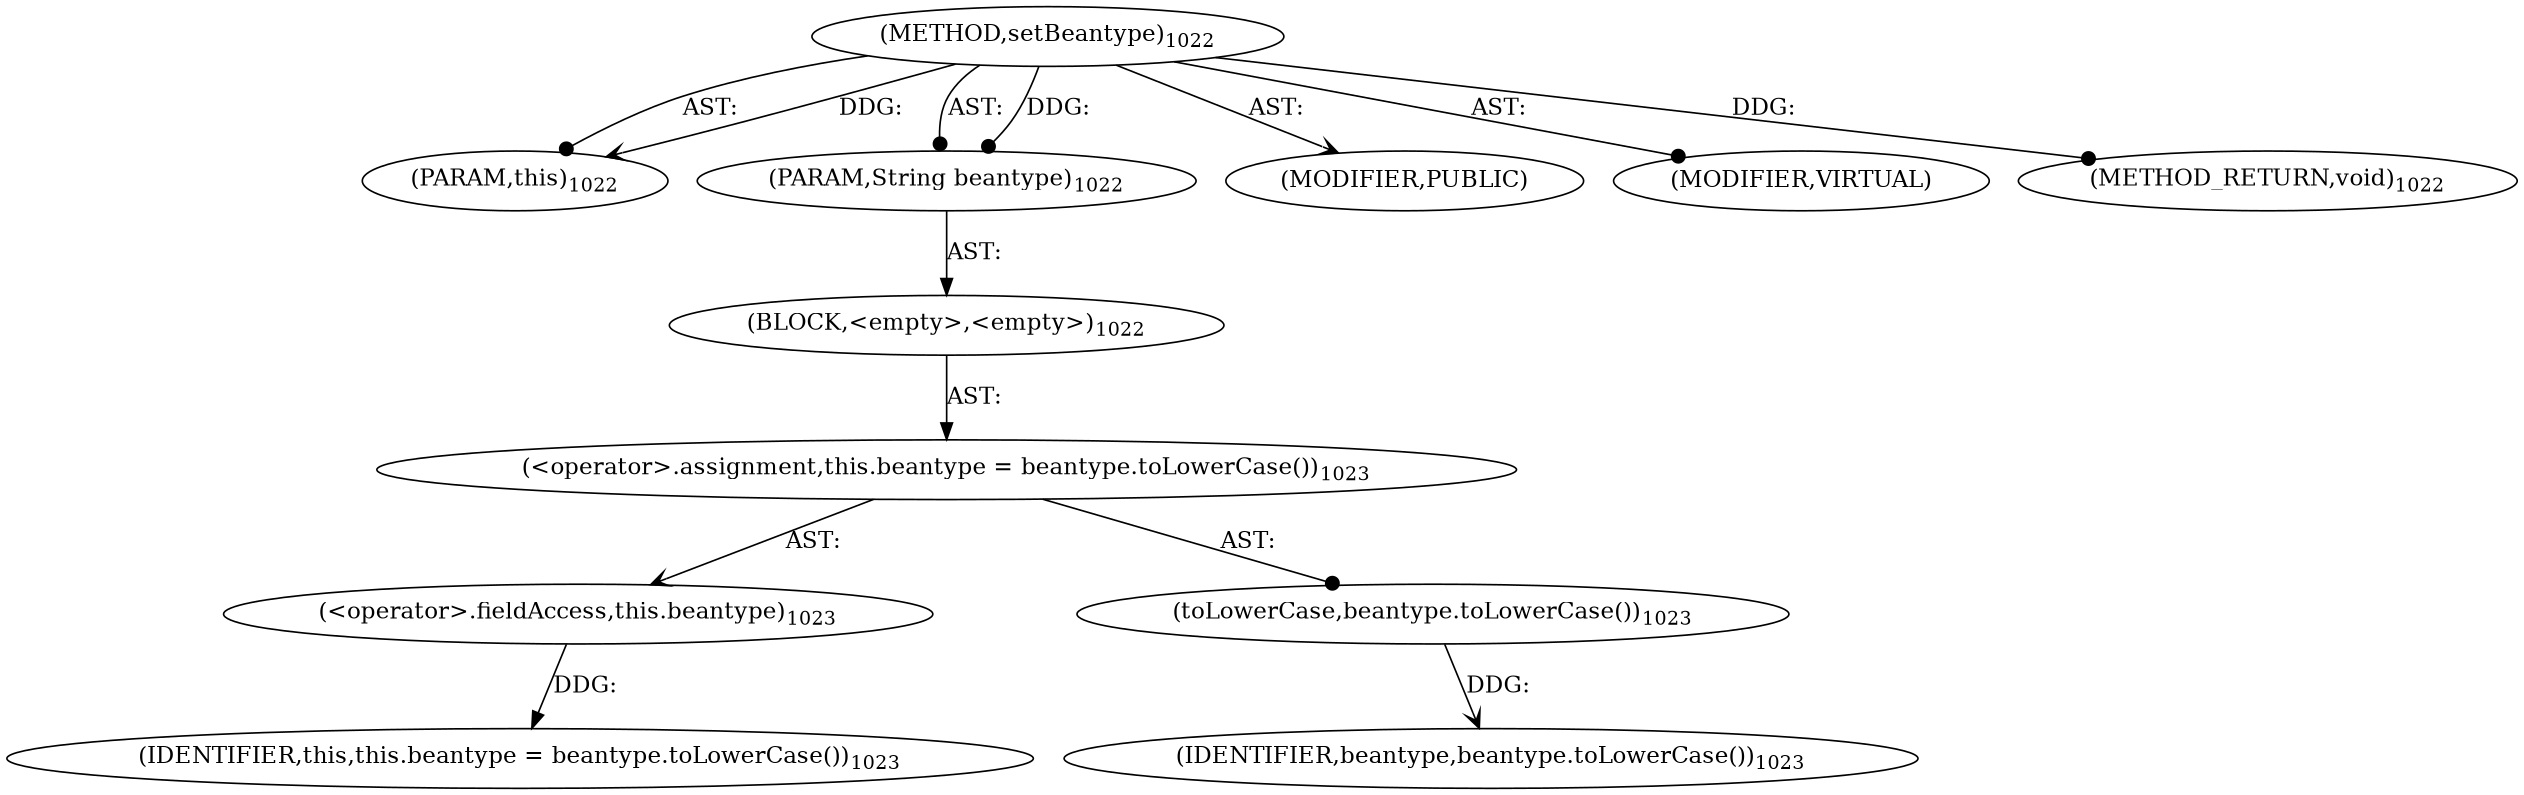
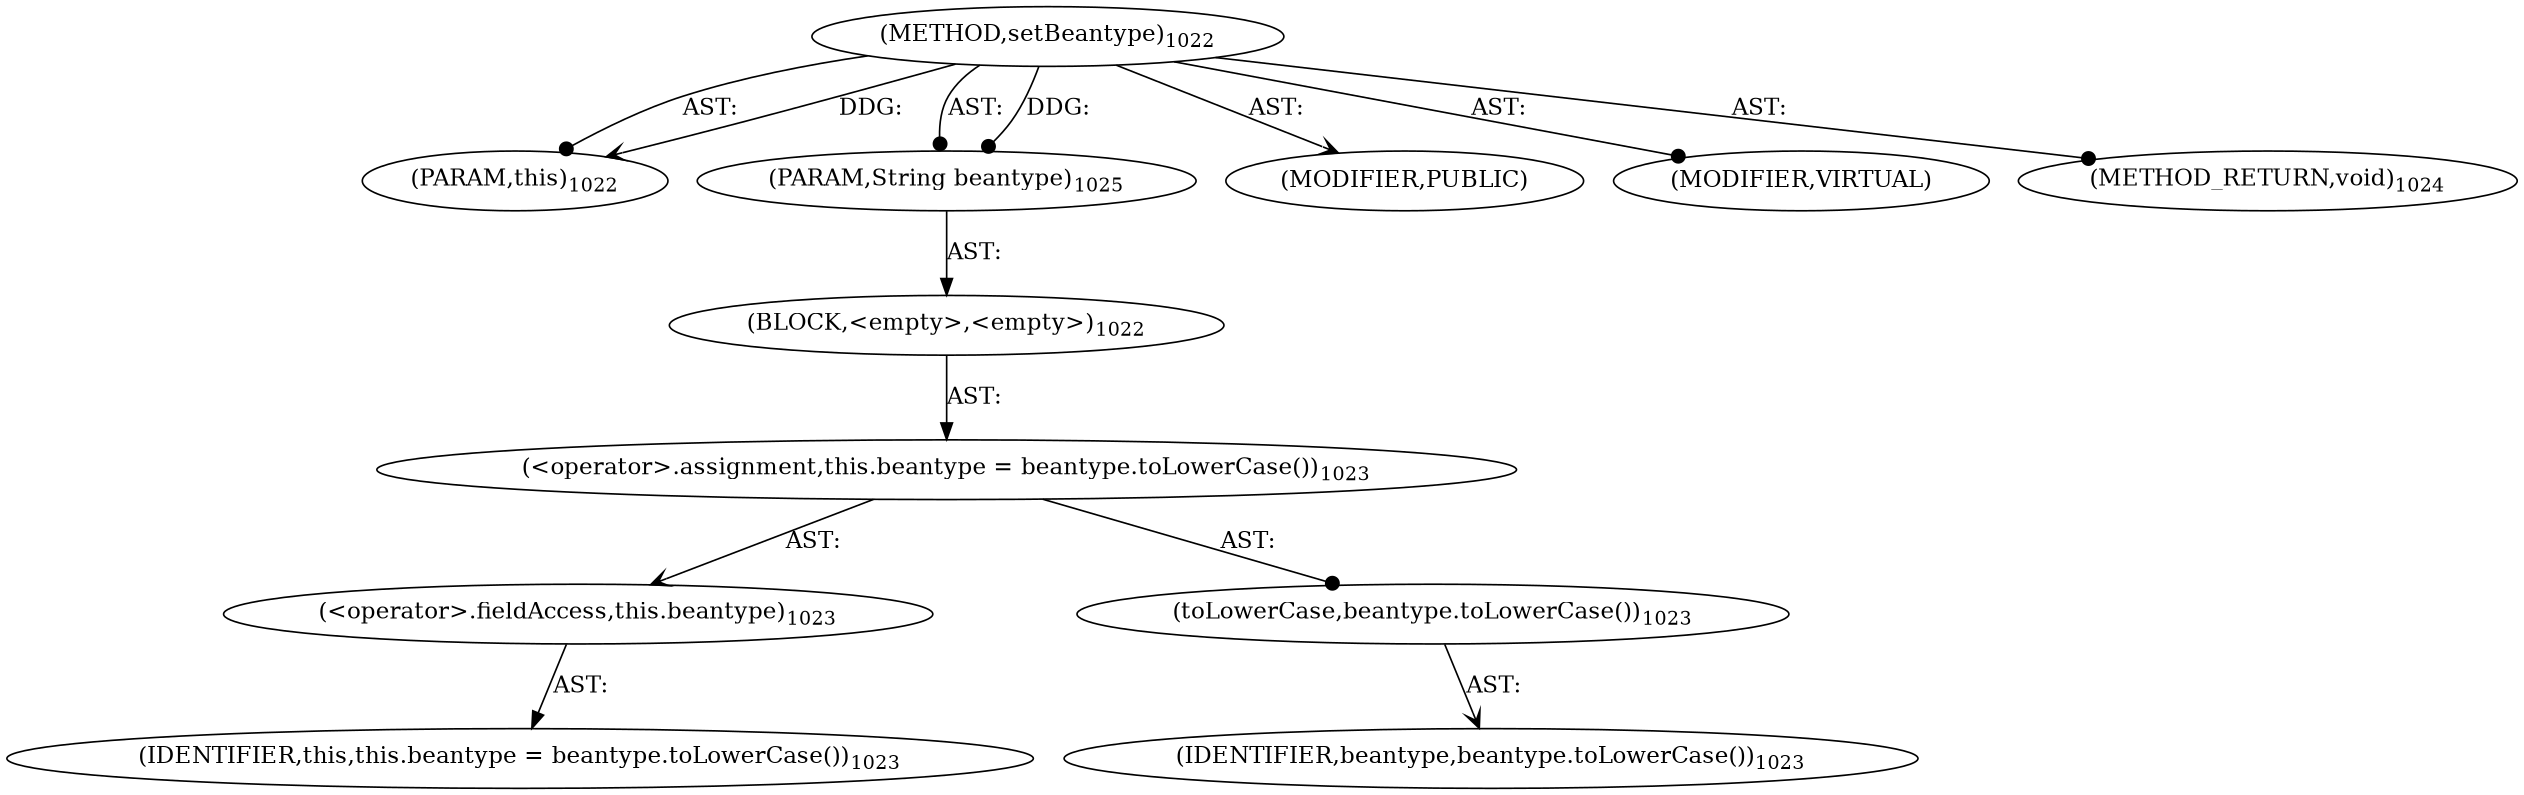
(1767, 109) -> (1763, 109)
(1099, 178) -> (1099, 178)
(2420, 178) -> (2420, 178)
(589, 686) -> (585, 686)
(1502, 686) -> (1498, 686)
